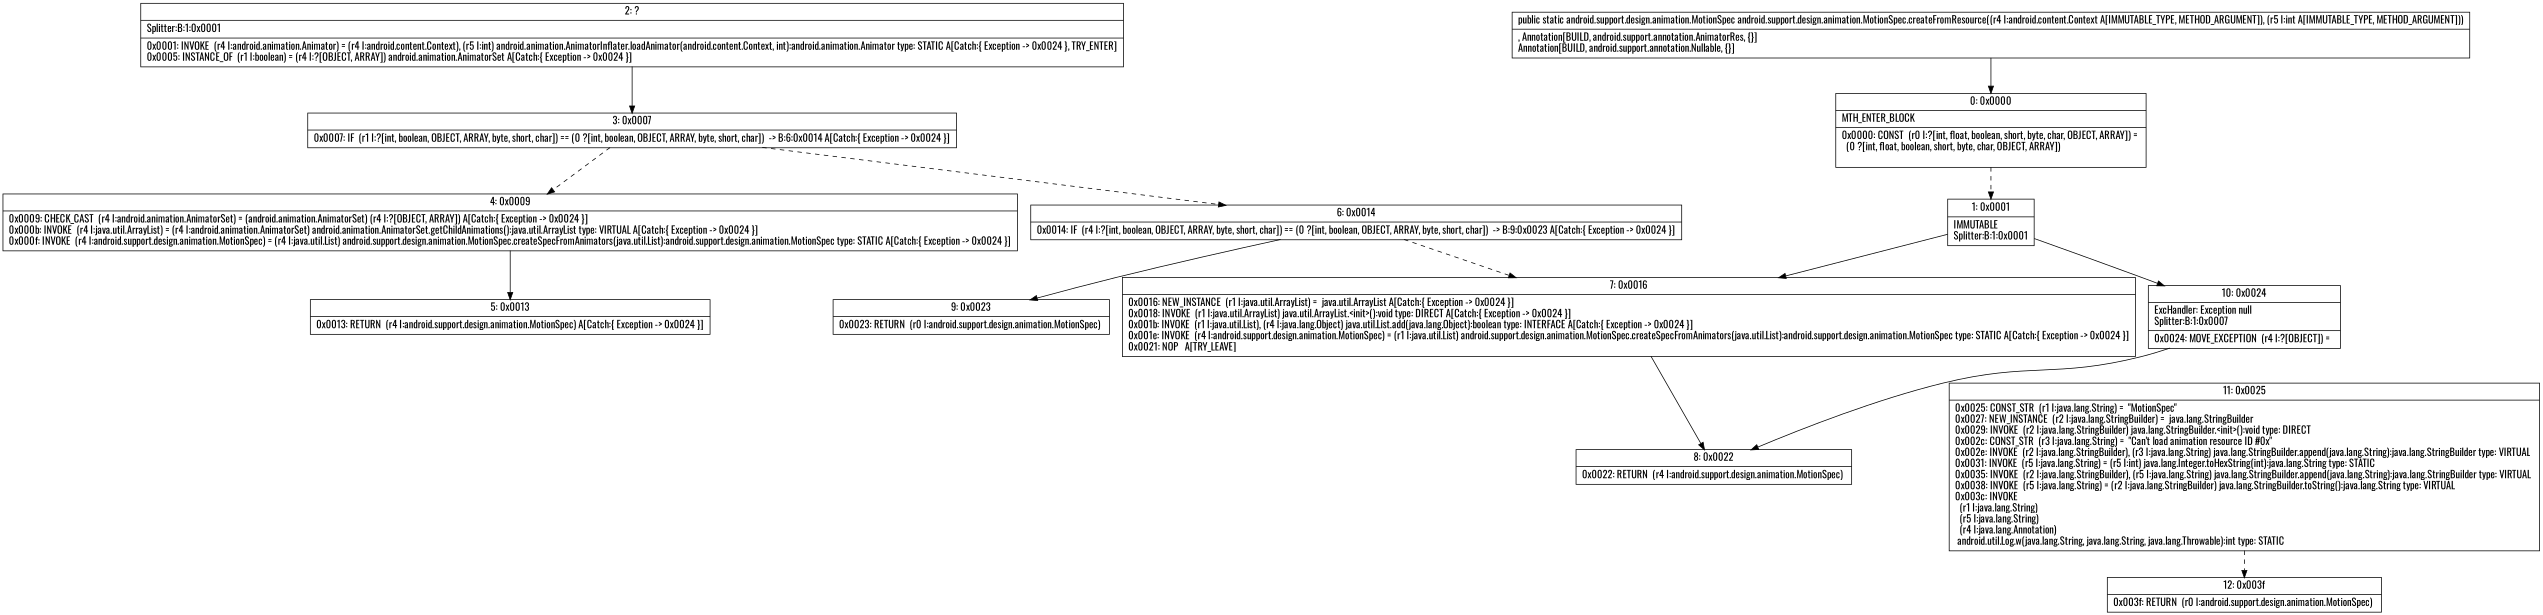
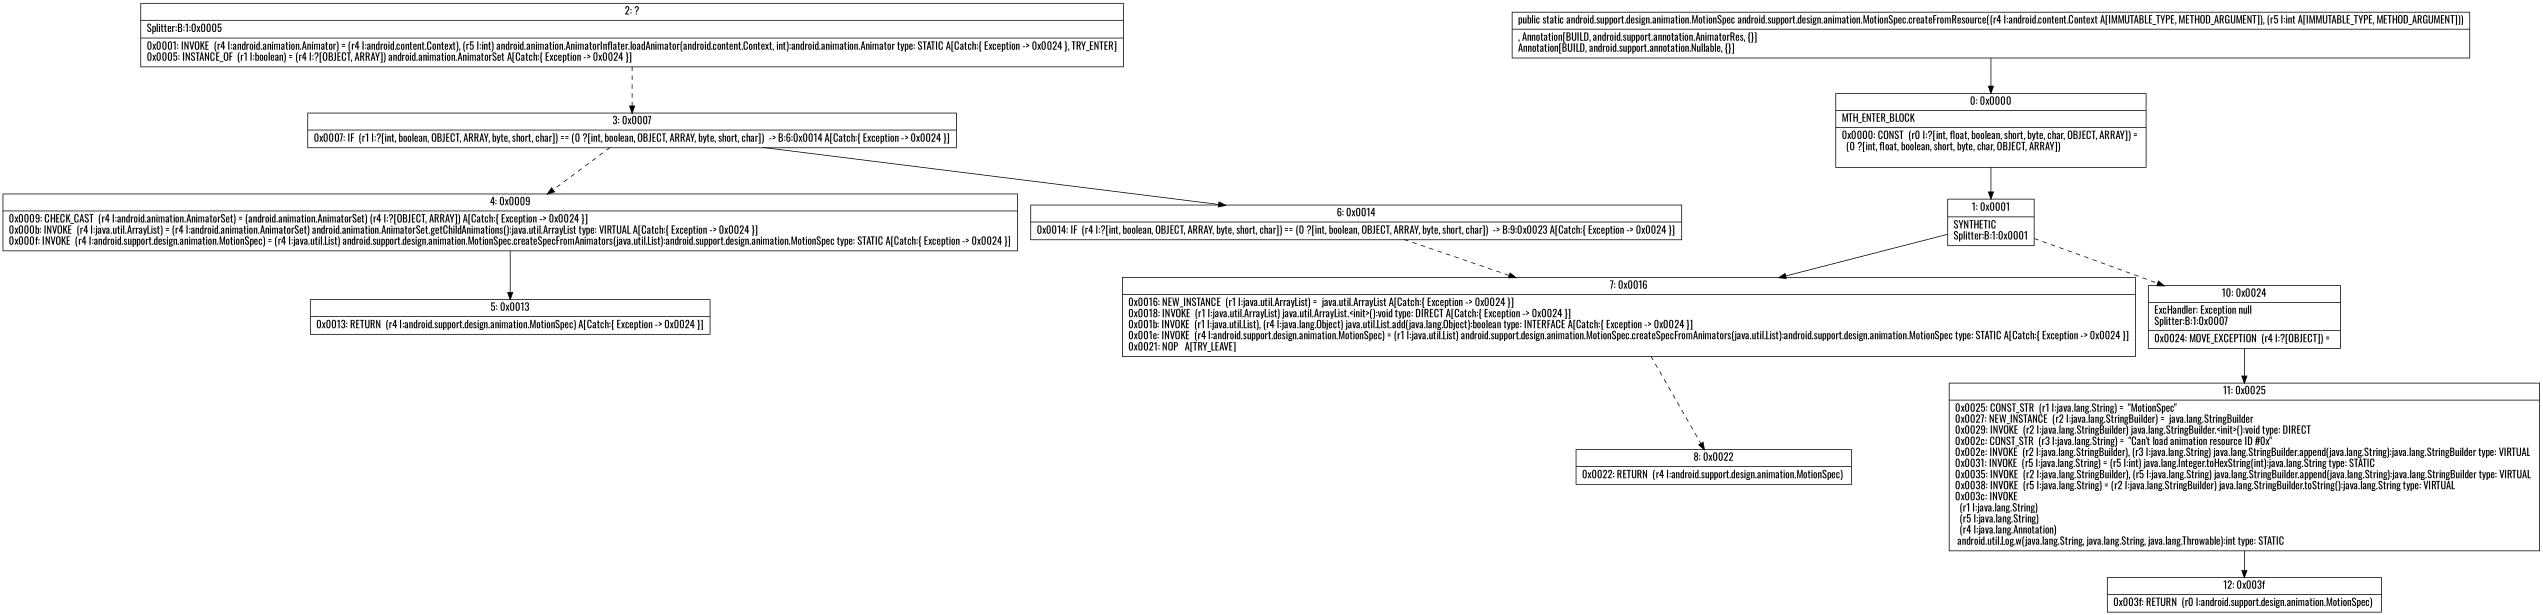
(184, 29) -> (185, 29)
(632, 86) -> (632, 86)
(990, 176) -> (990, 176)
(1991, 179) -> (1991, 179)
(1976, 225) -> (1975, 225)
(2096, 261) -> (2096, 261)
(971, 317) -> none
(1960, 379) -> (2244, 362)
(1676, 400) -> (1676, 400)
(2244, 560) -> (2244, 560)
